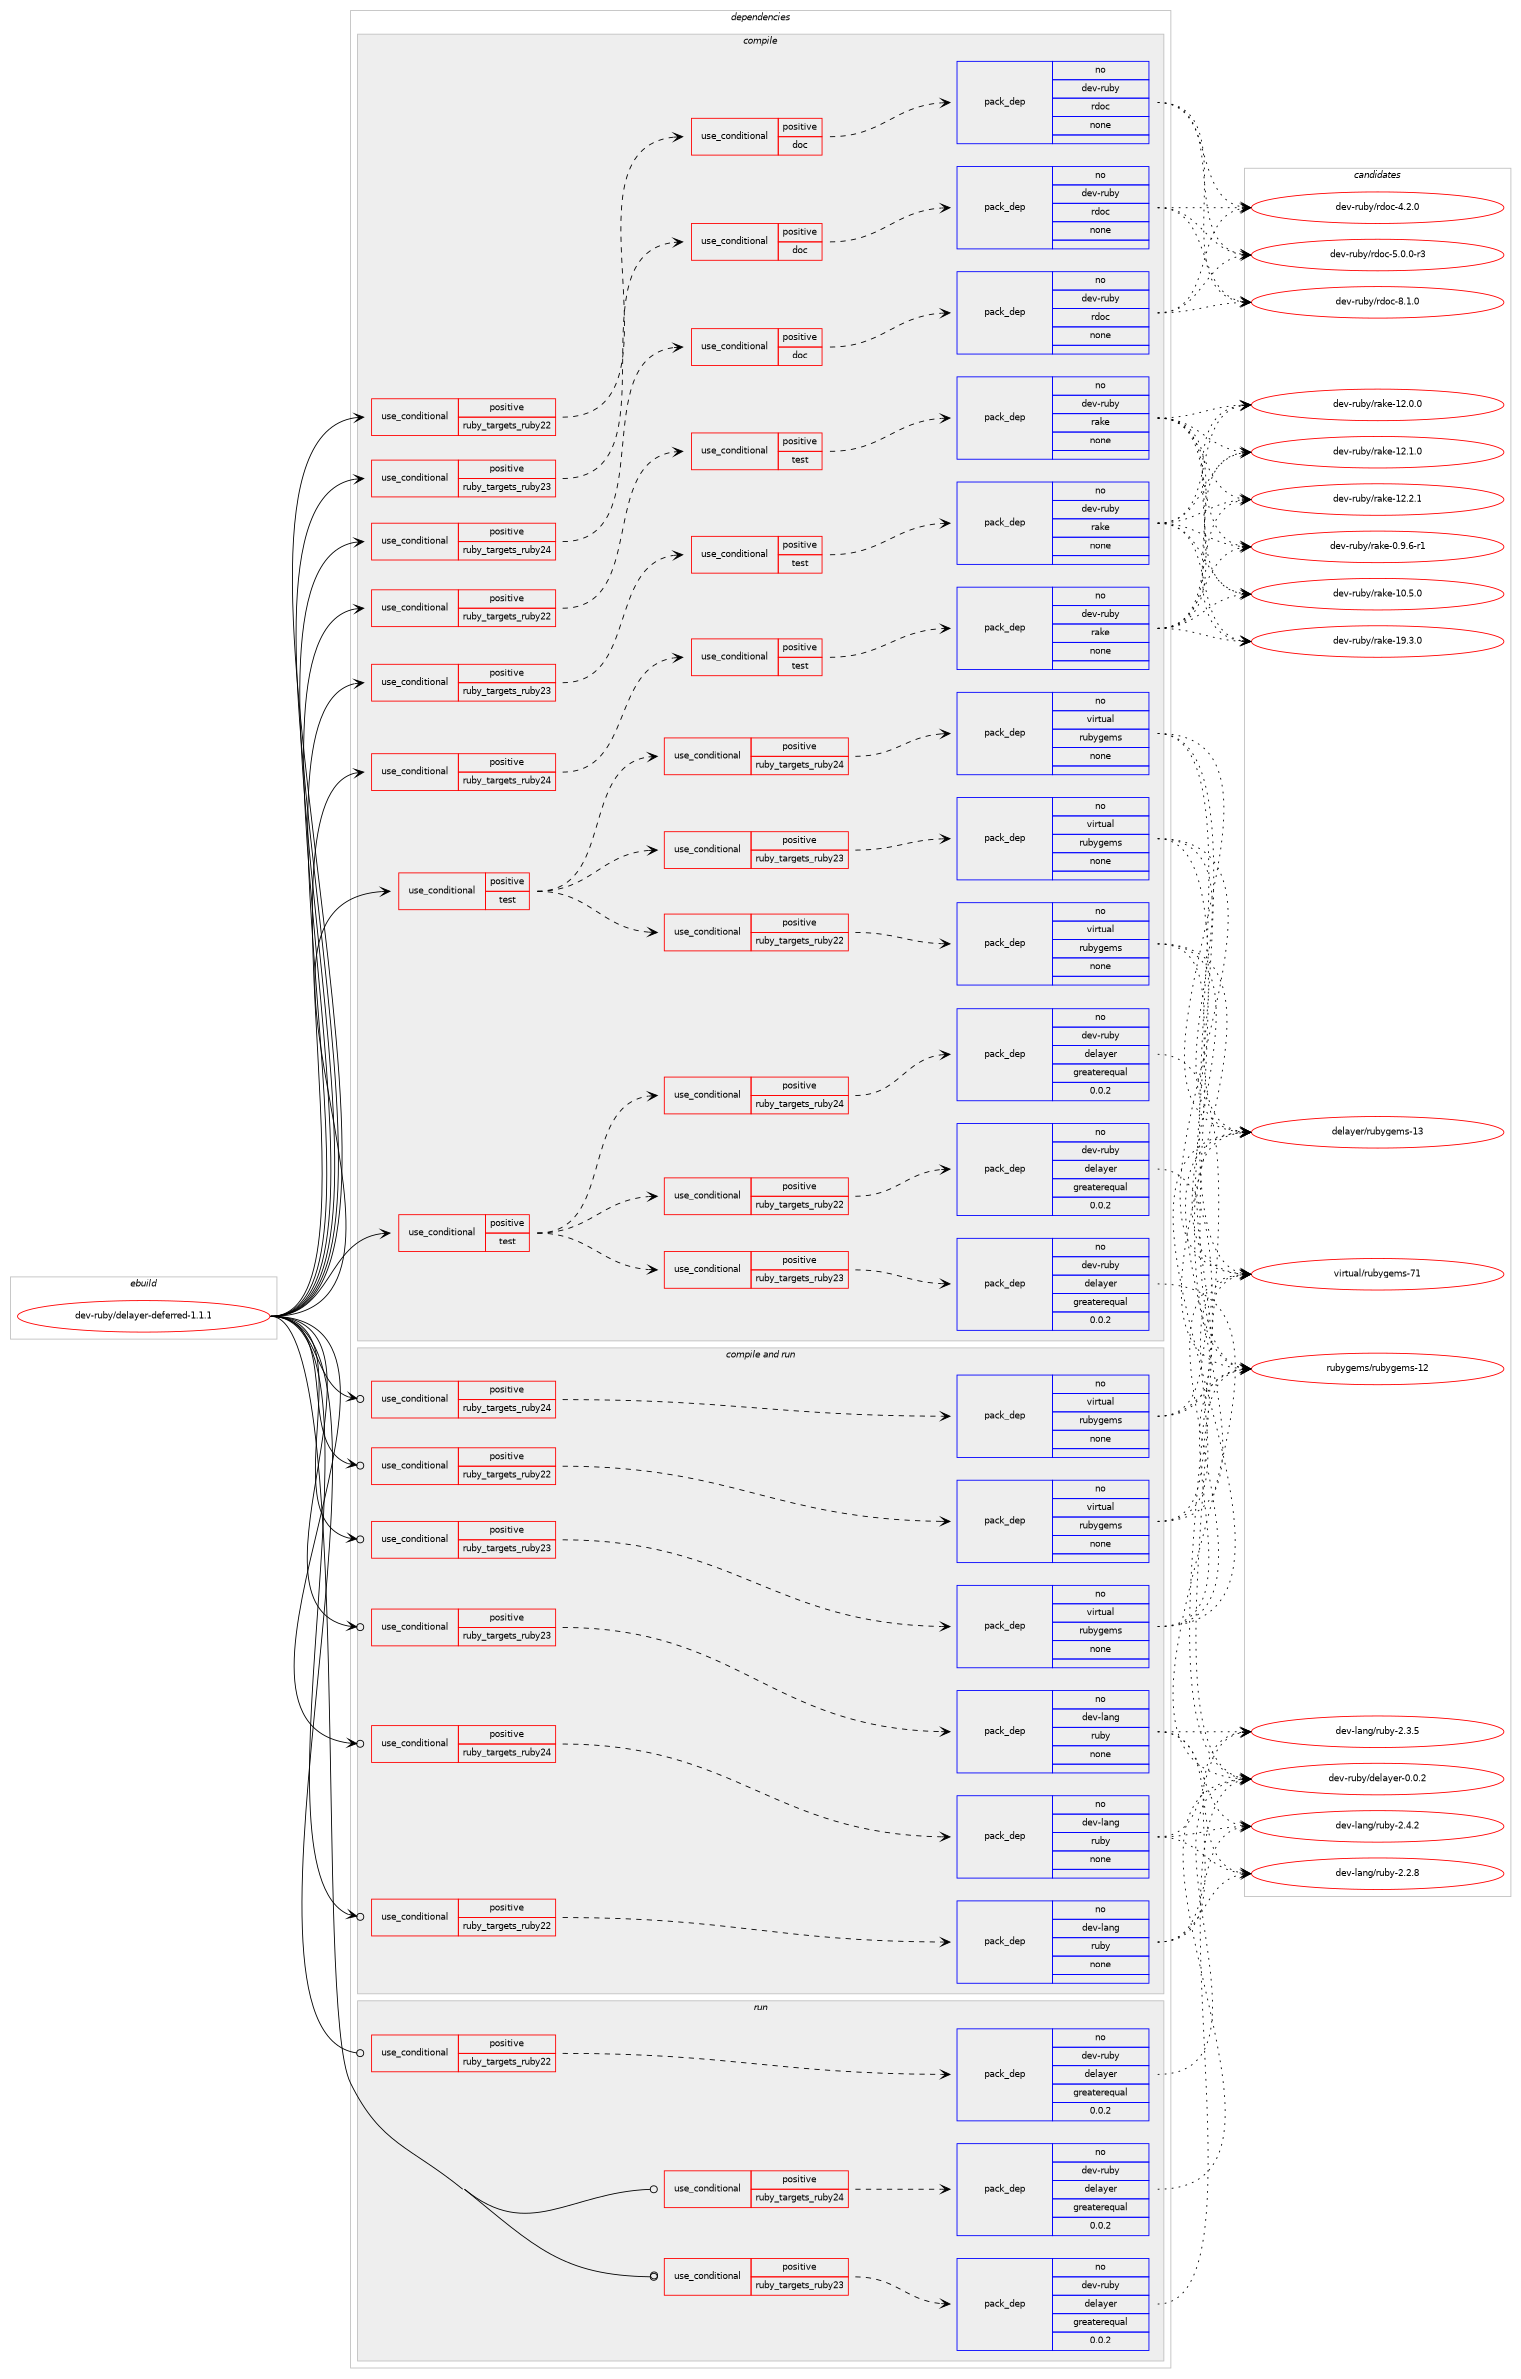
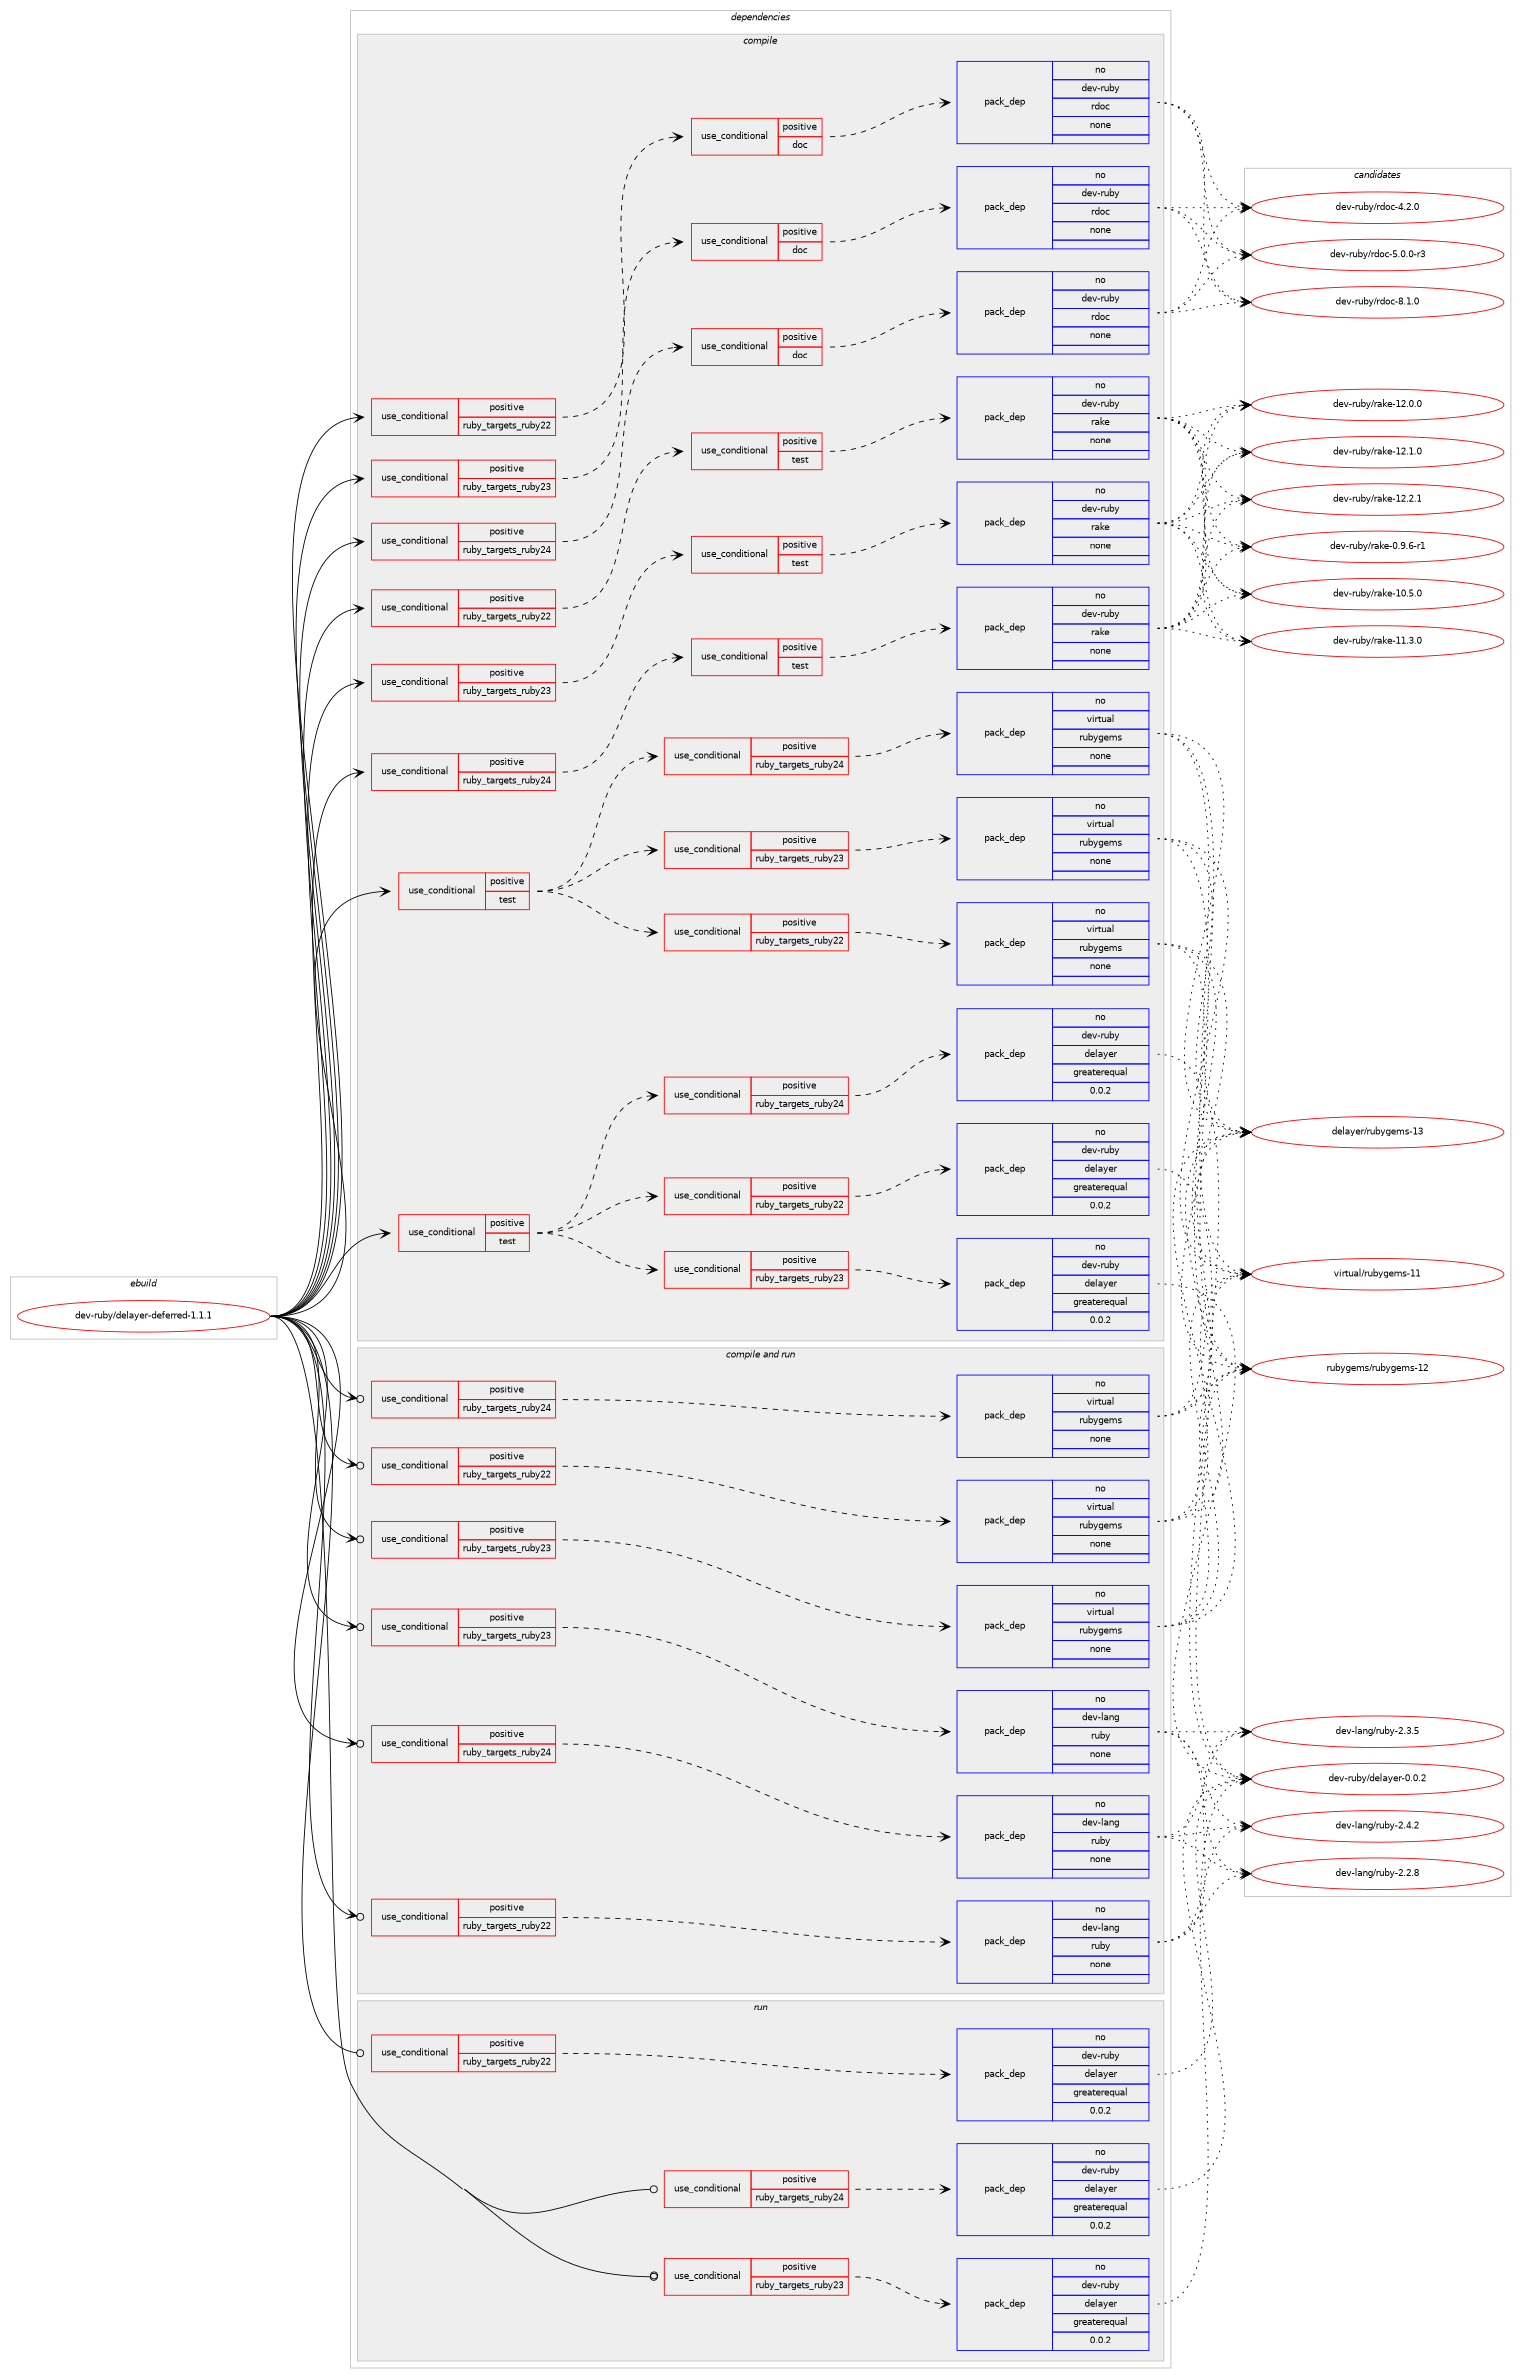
(1378, 642) -> (1378, 642)
(1378, 1274) -> (1378, 1274)
